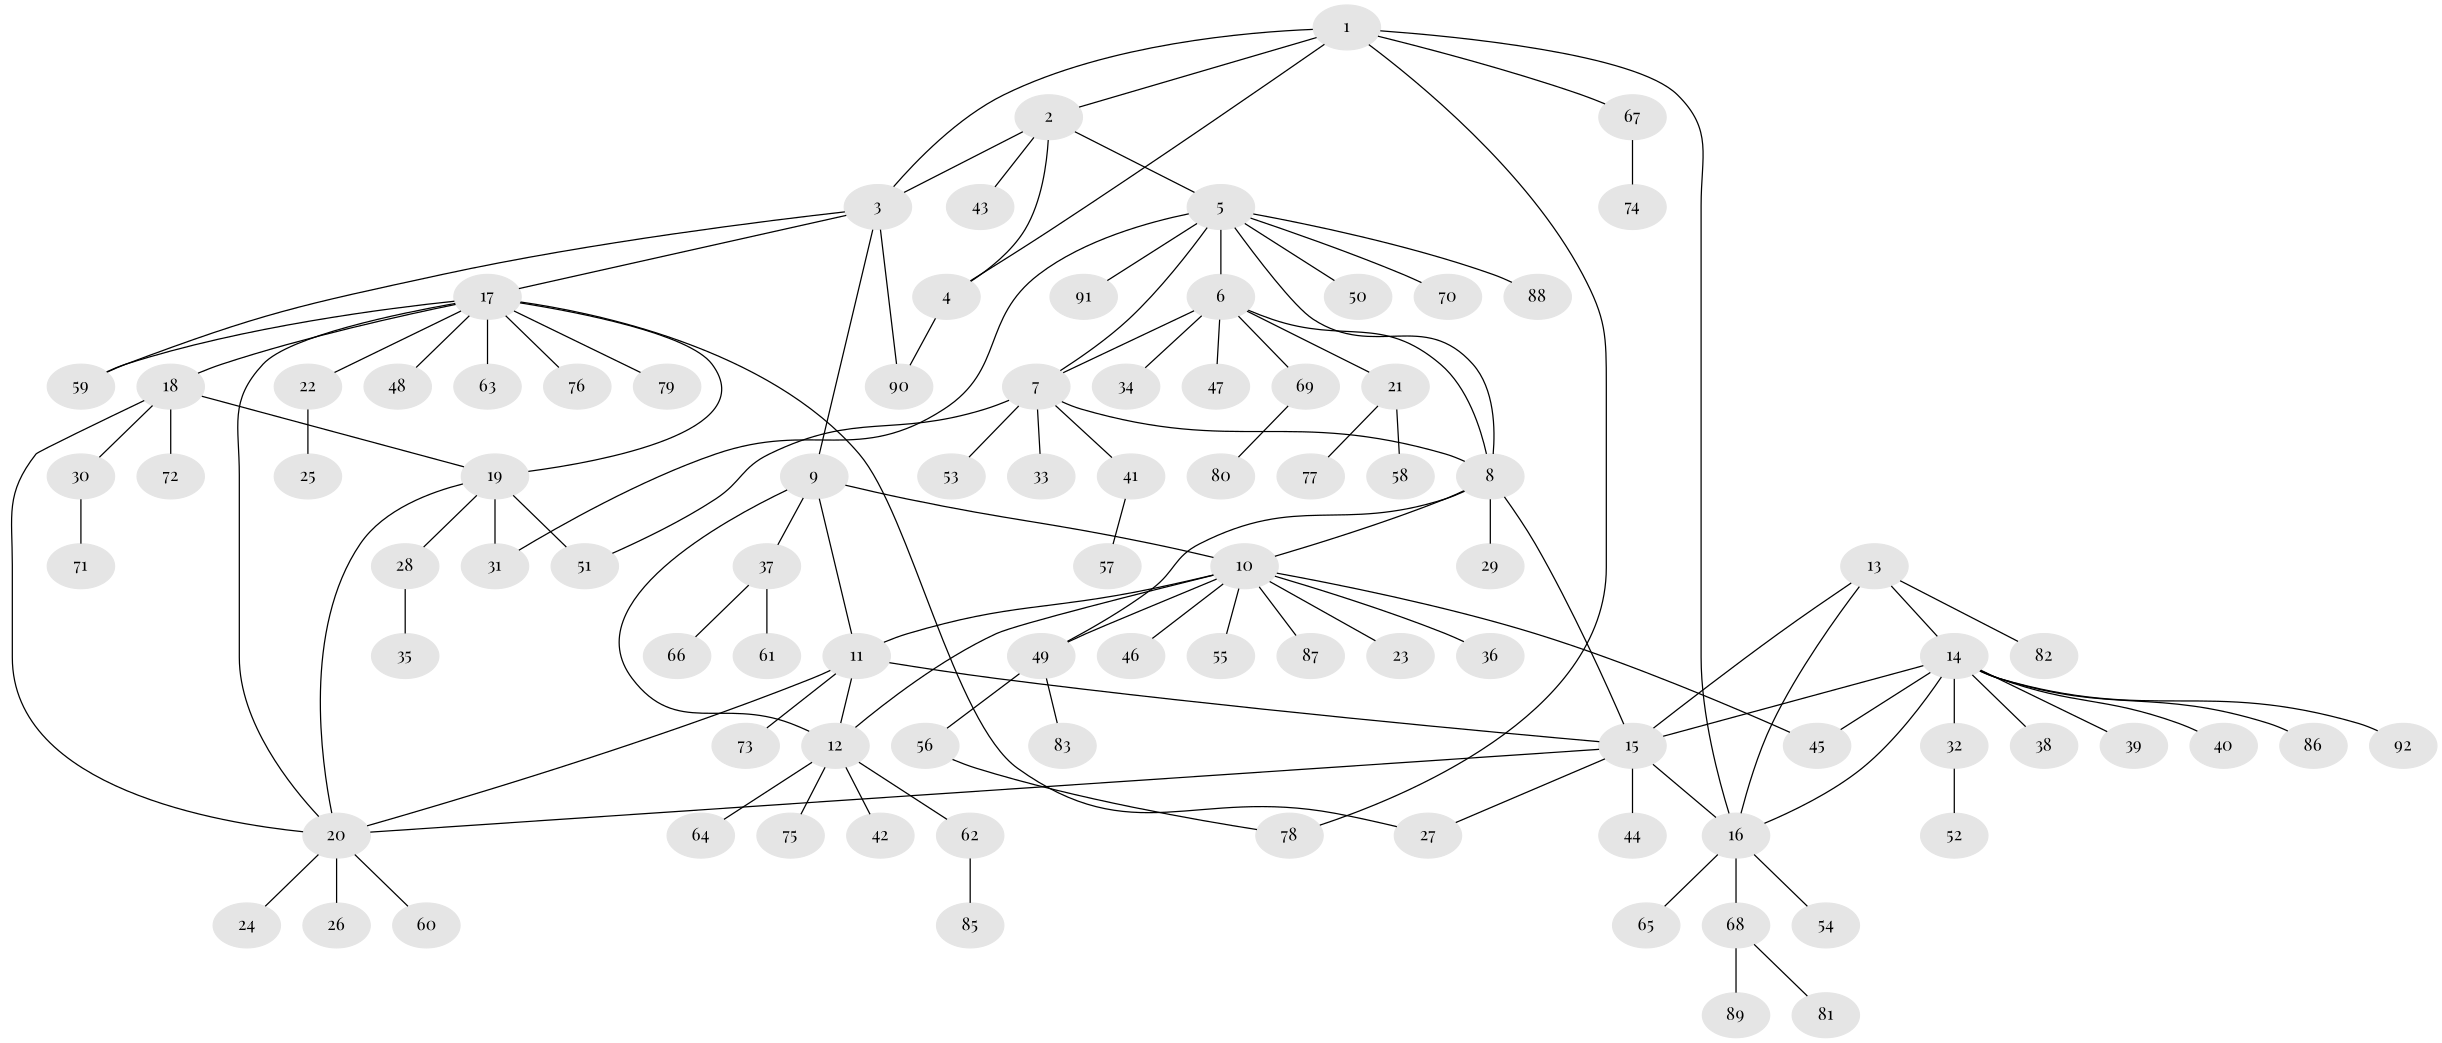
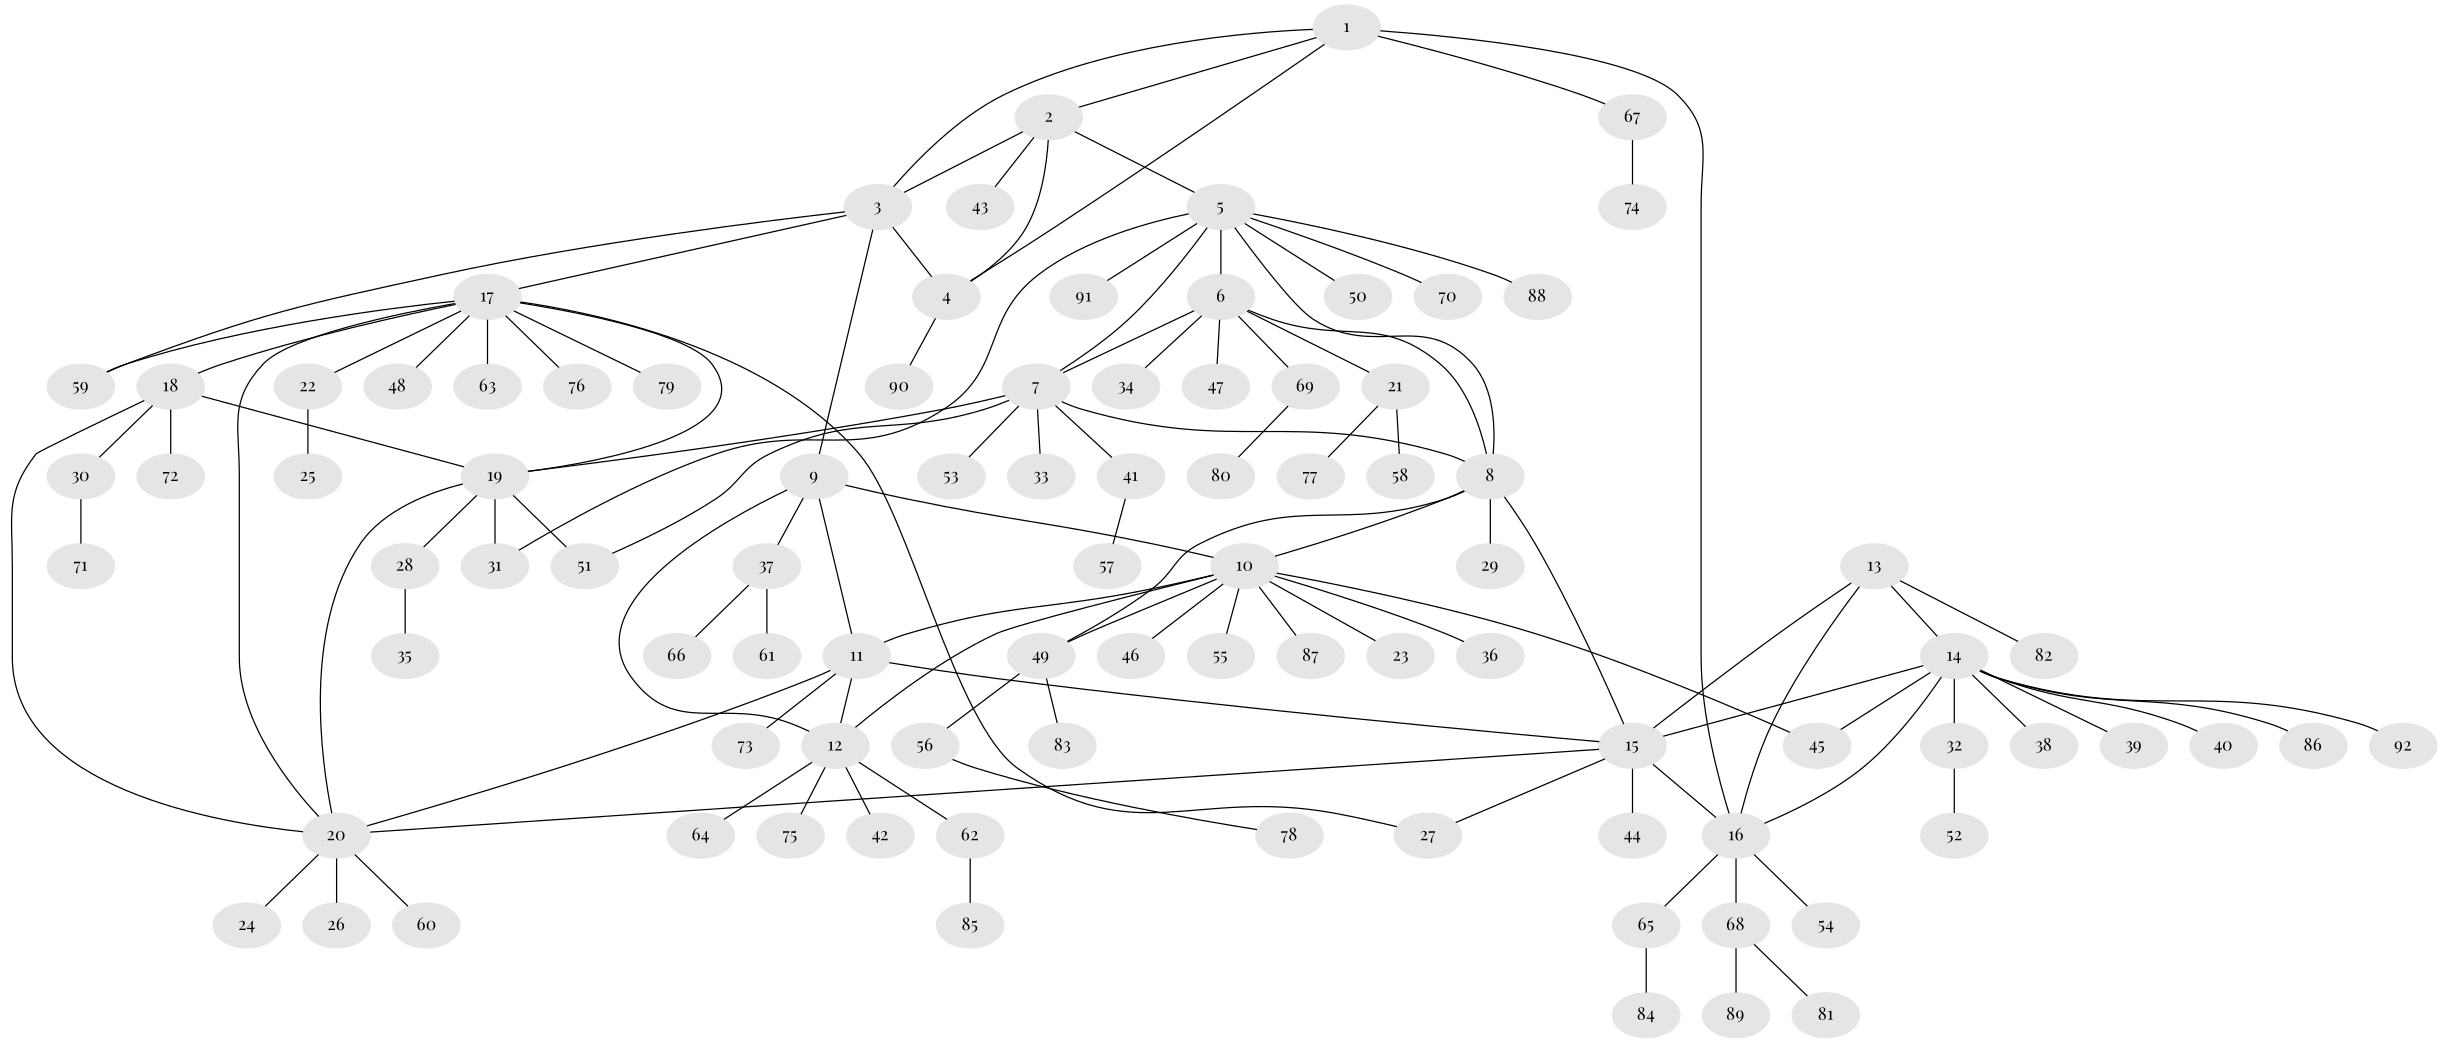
(888, 297) -> (912, 252)
none -> (708, 447)
(1606, 465) -> none
none -> (1646, 1015)
